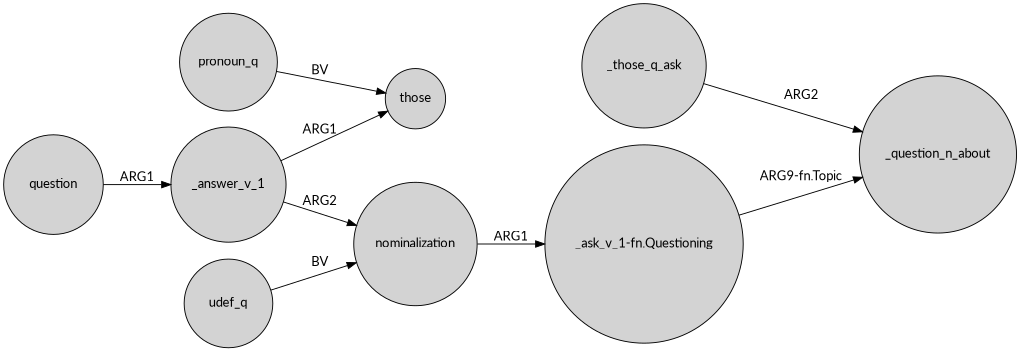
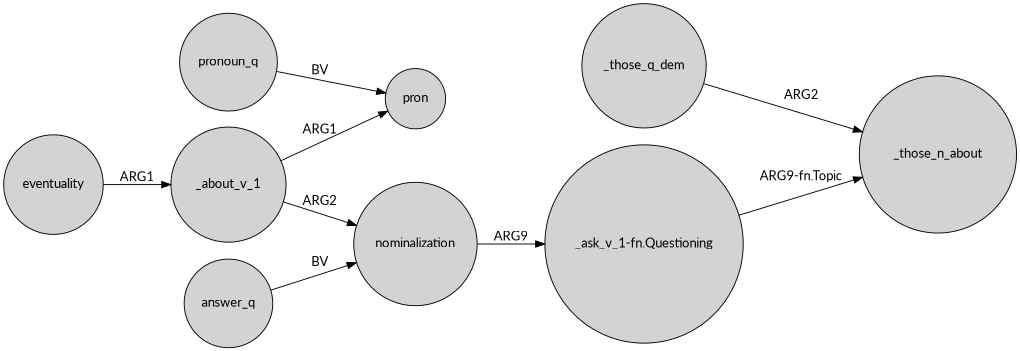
(644, 66) -> (644, 66)
(415, 99) -> (415, 99)
(938, 154) -> (938, 154)
(53, 185) -> (53, 185)
(228, 185) -> (228, 185)
(511, 237) -> (511, 237)
(228, 303) -> (228, 303)
